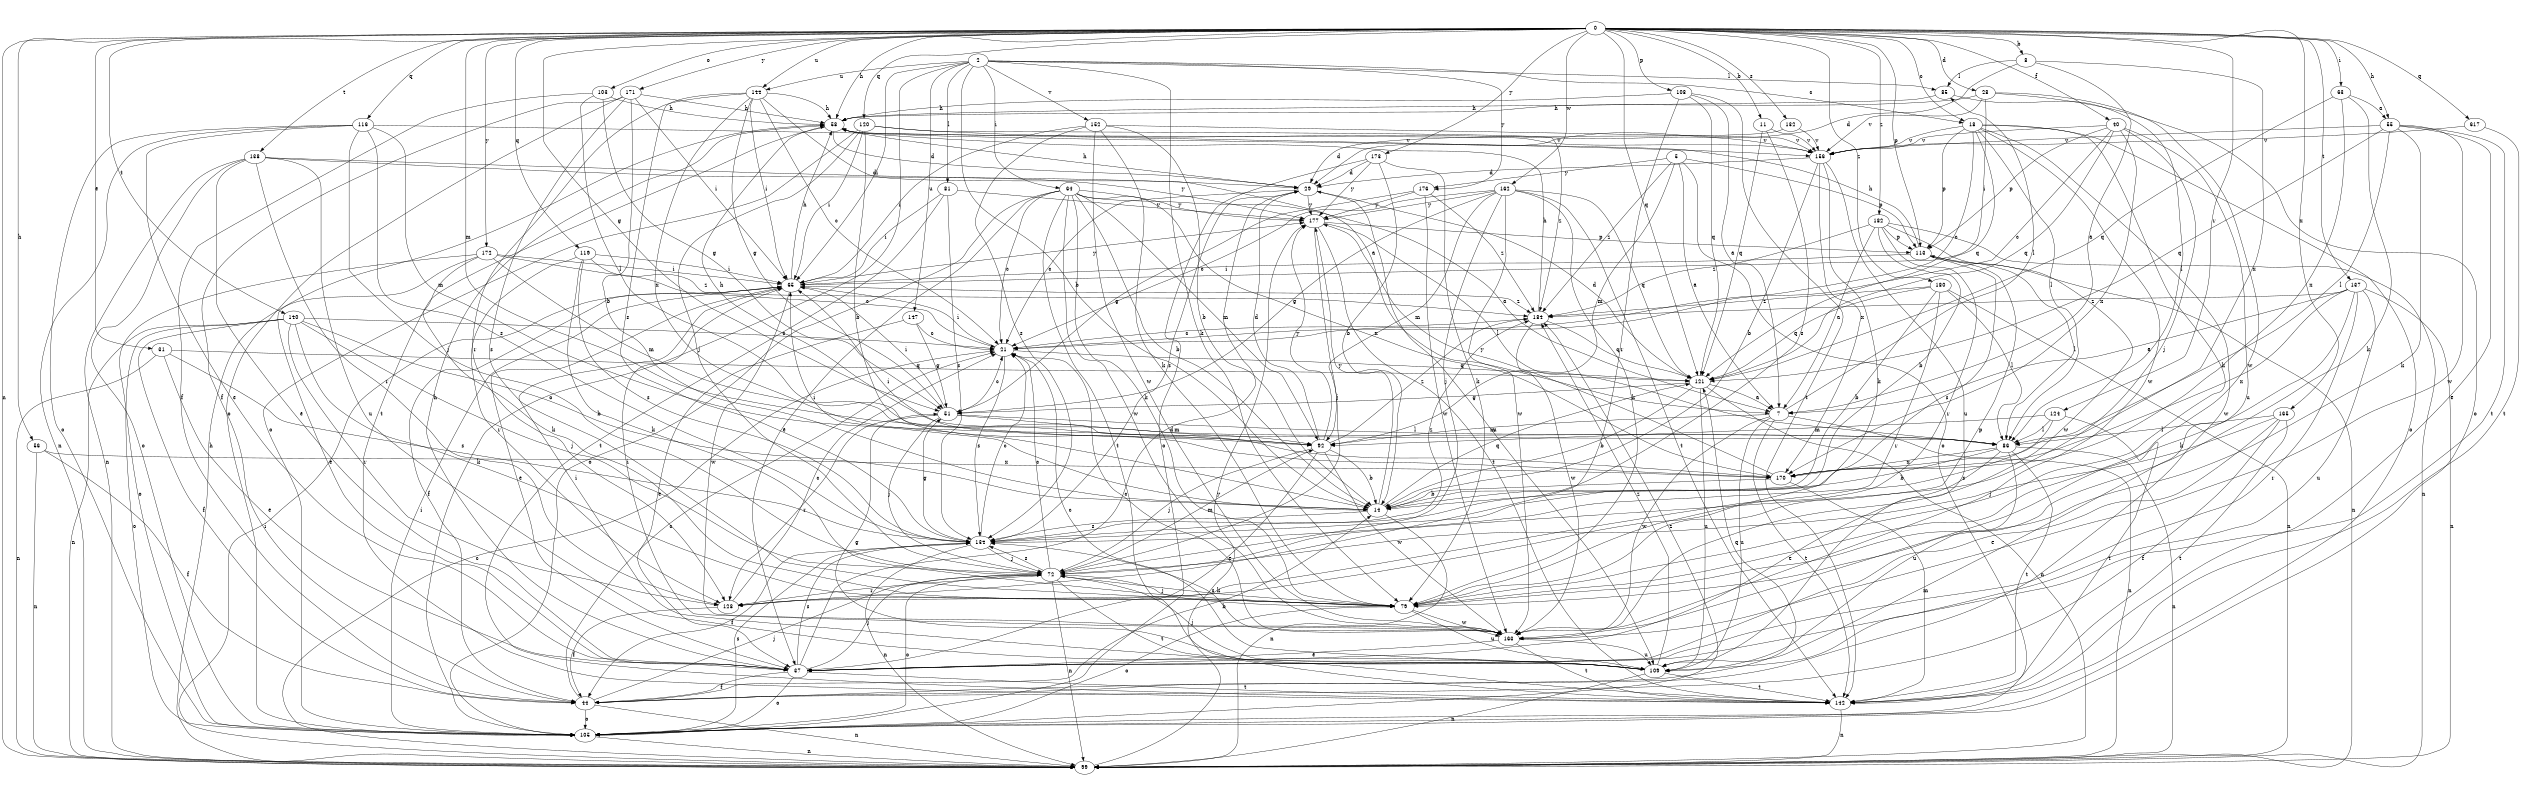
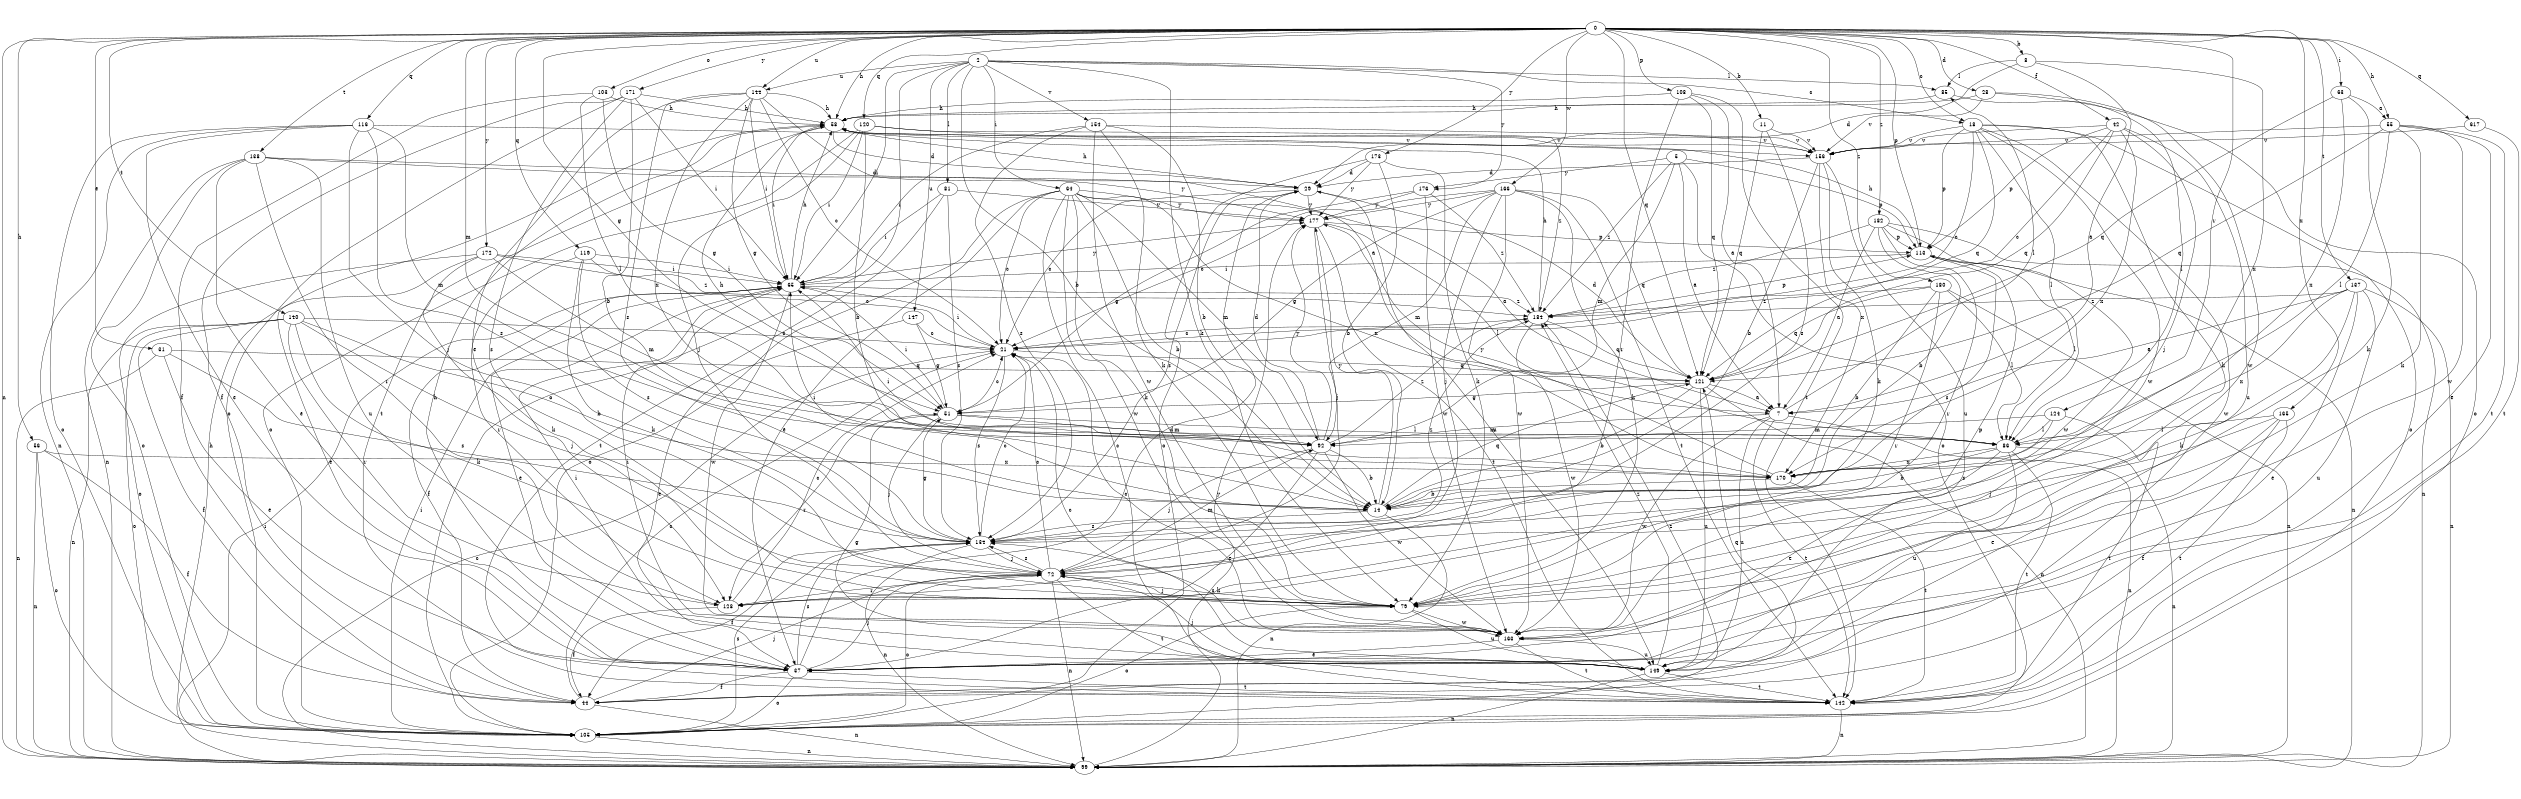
(1096, 125) -> (1096, 125)
(1791, 125) -> none
(2116, 125) -> (2116, 125)
(1505, 189) -> (1505, 189)
(1497, 270) -> (773, 189)
none -> (1737, 288)
(475, 350) -> (475, 350)
(1118, 446) -> (1118, 446)
(2273, 478) -> (2273, 478)
(1926, 591) -> (1926, 591)
(1655, 671) -> (1655, 671)
(962, 682) -> none
(585, 718) -> (173, 722)
